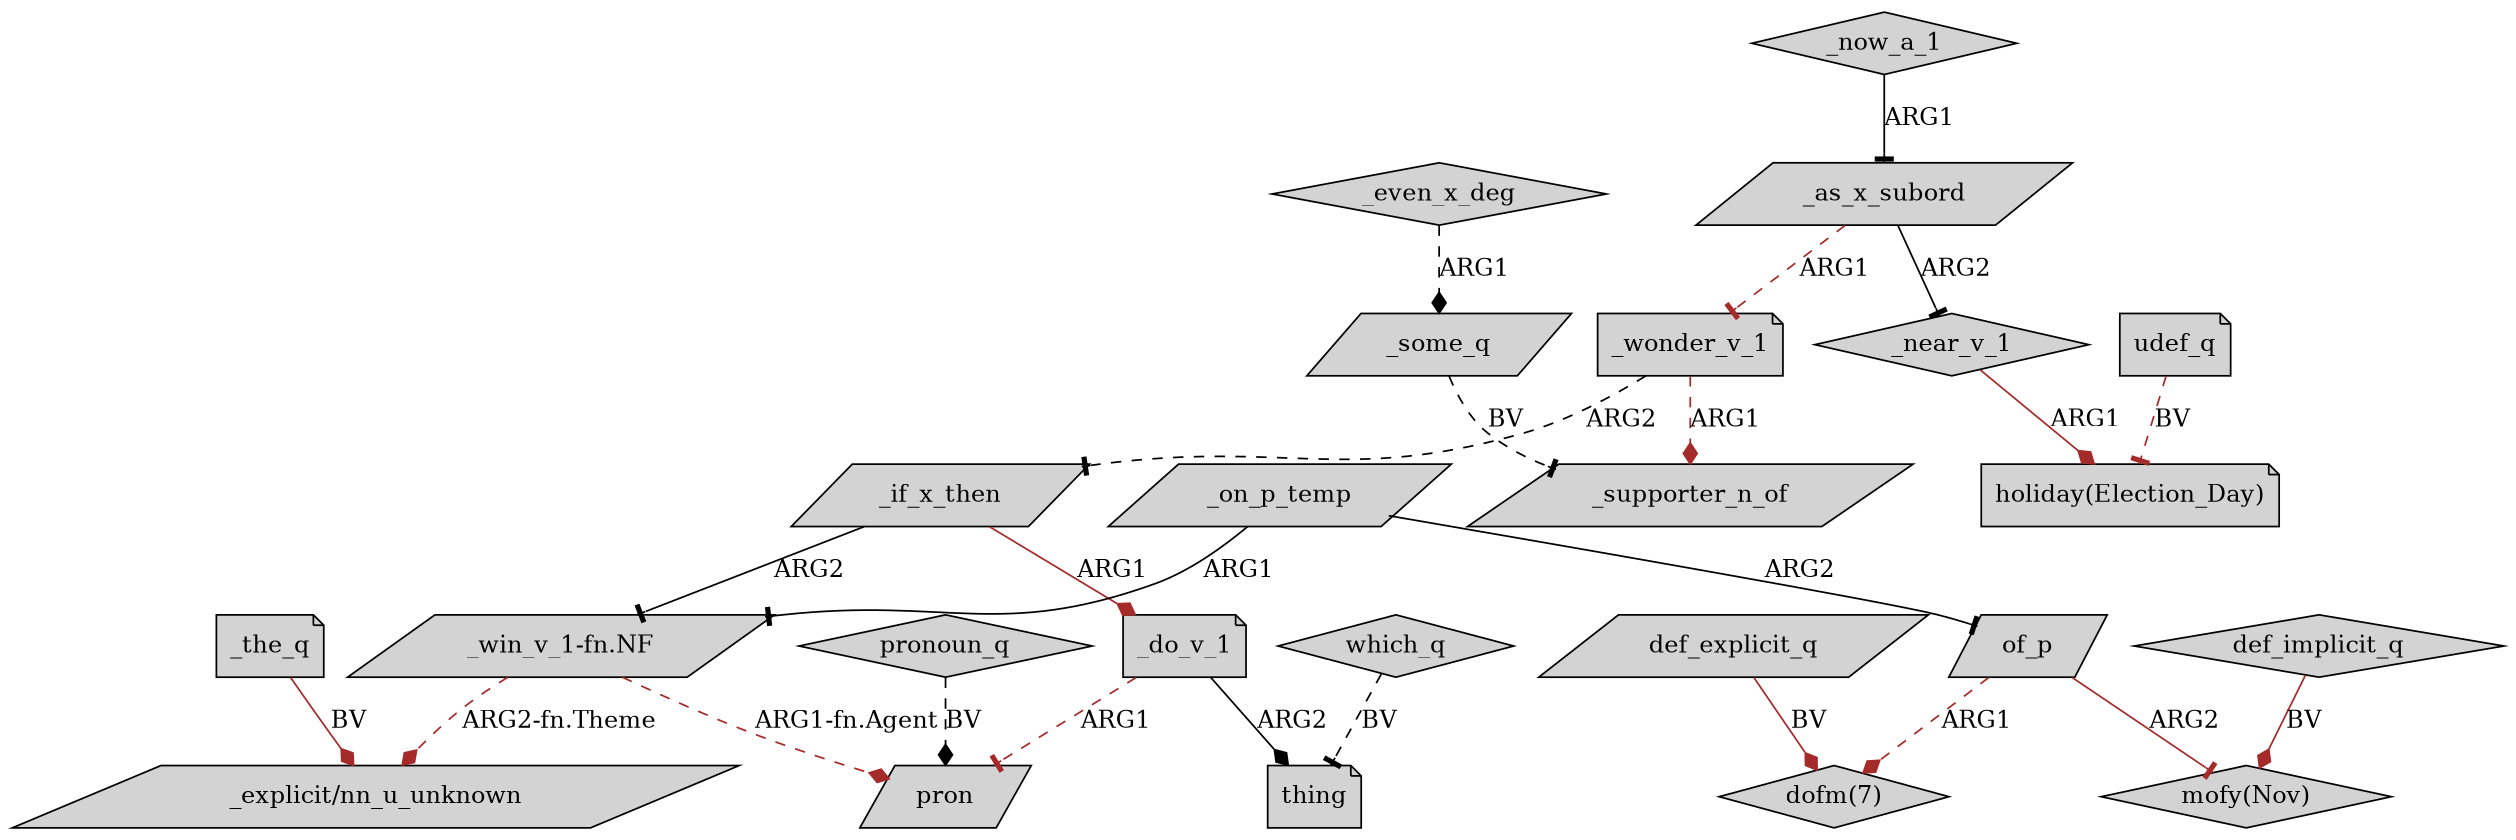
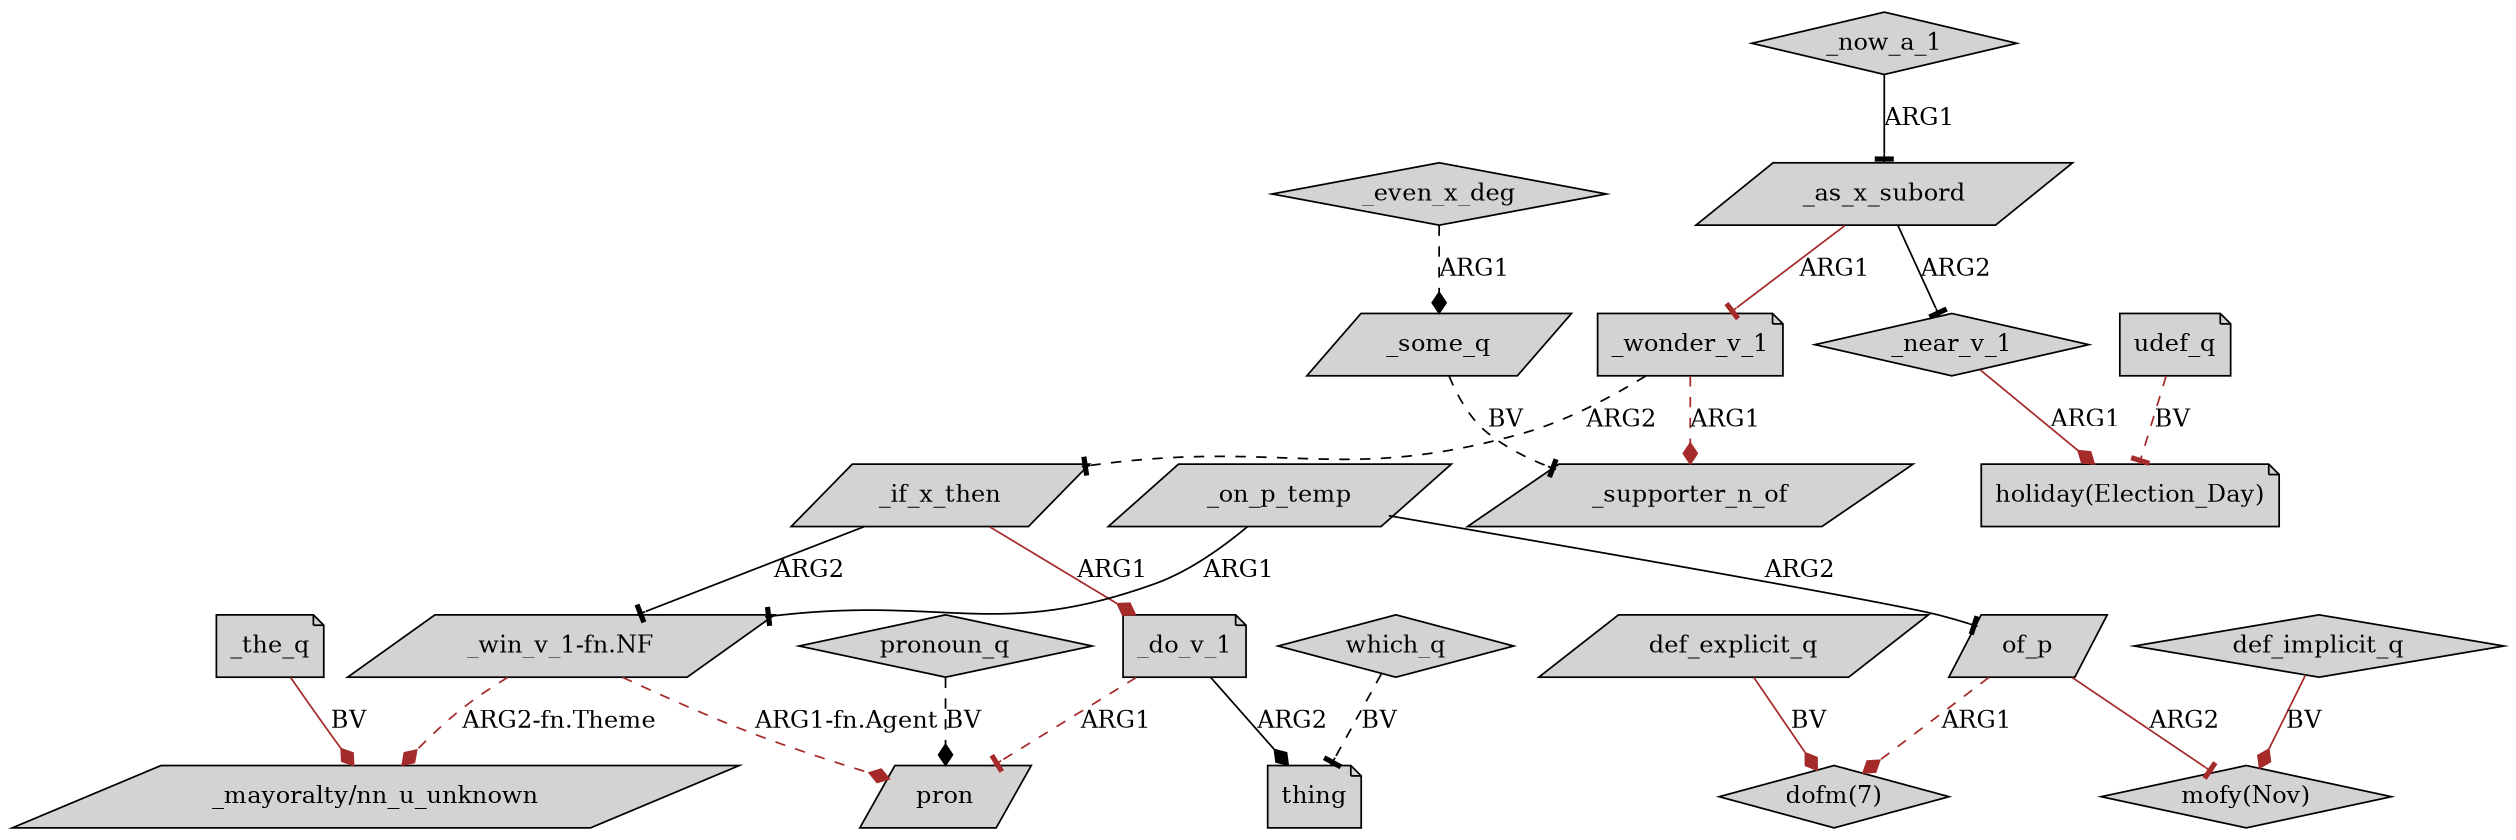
(1791, 267) -> (1791, 267)
(376, 797) -> (376, 797)
